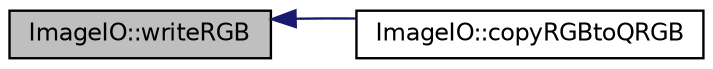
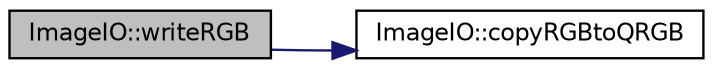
(326, 18) -> (302, 50)
